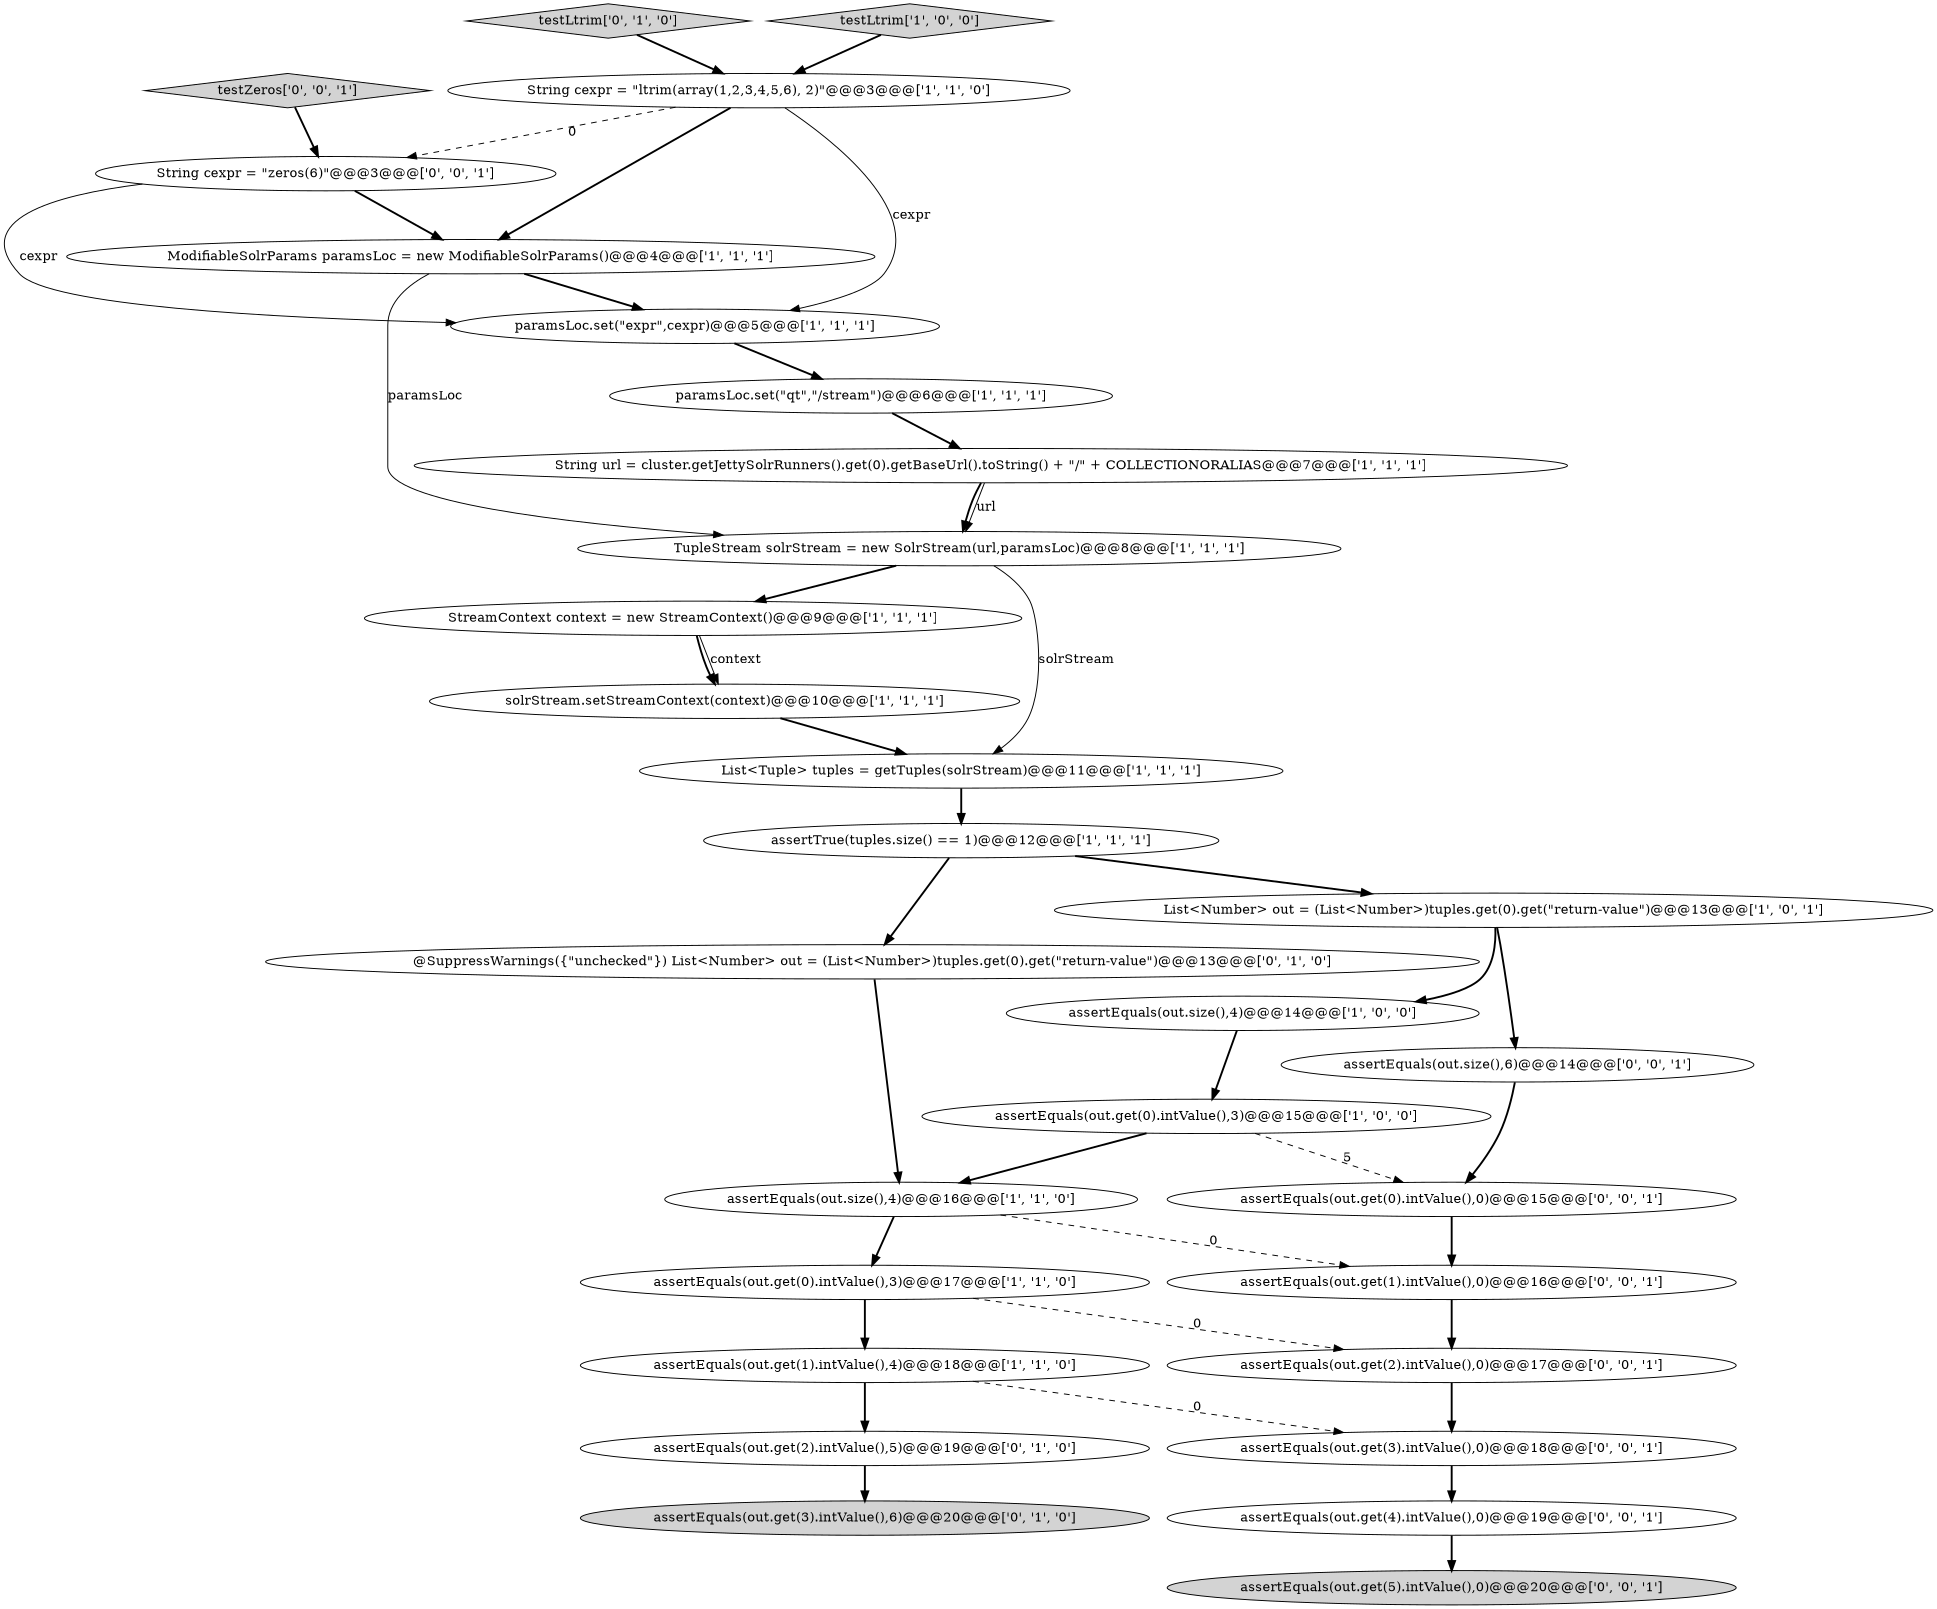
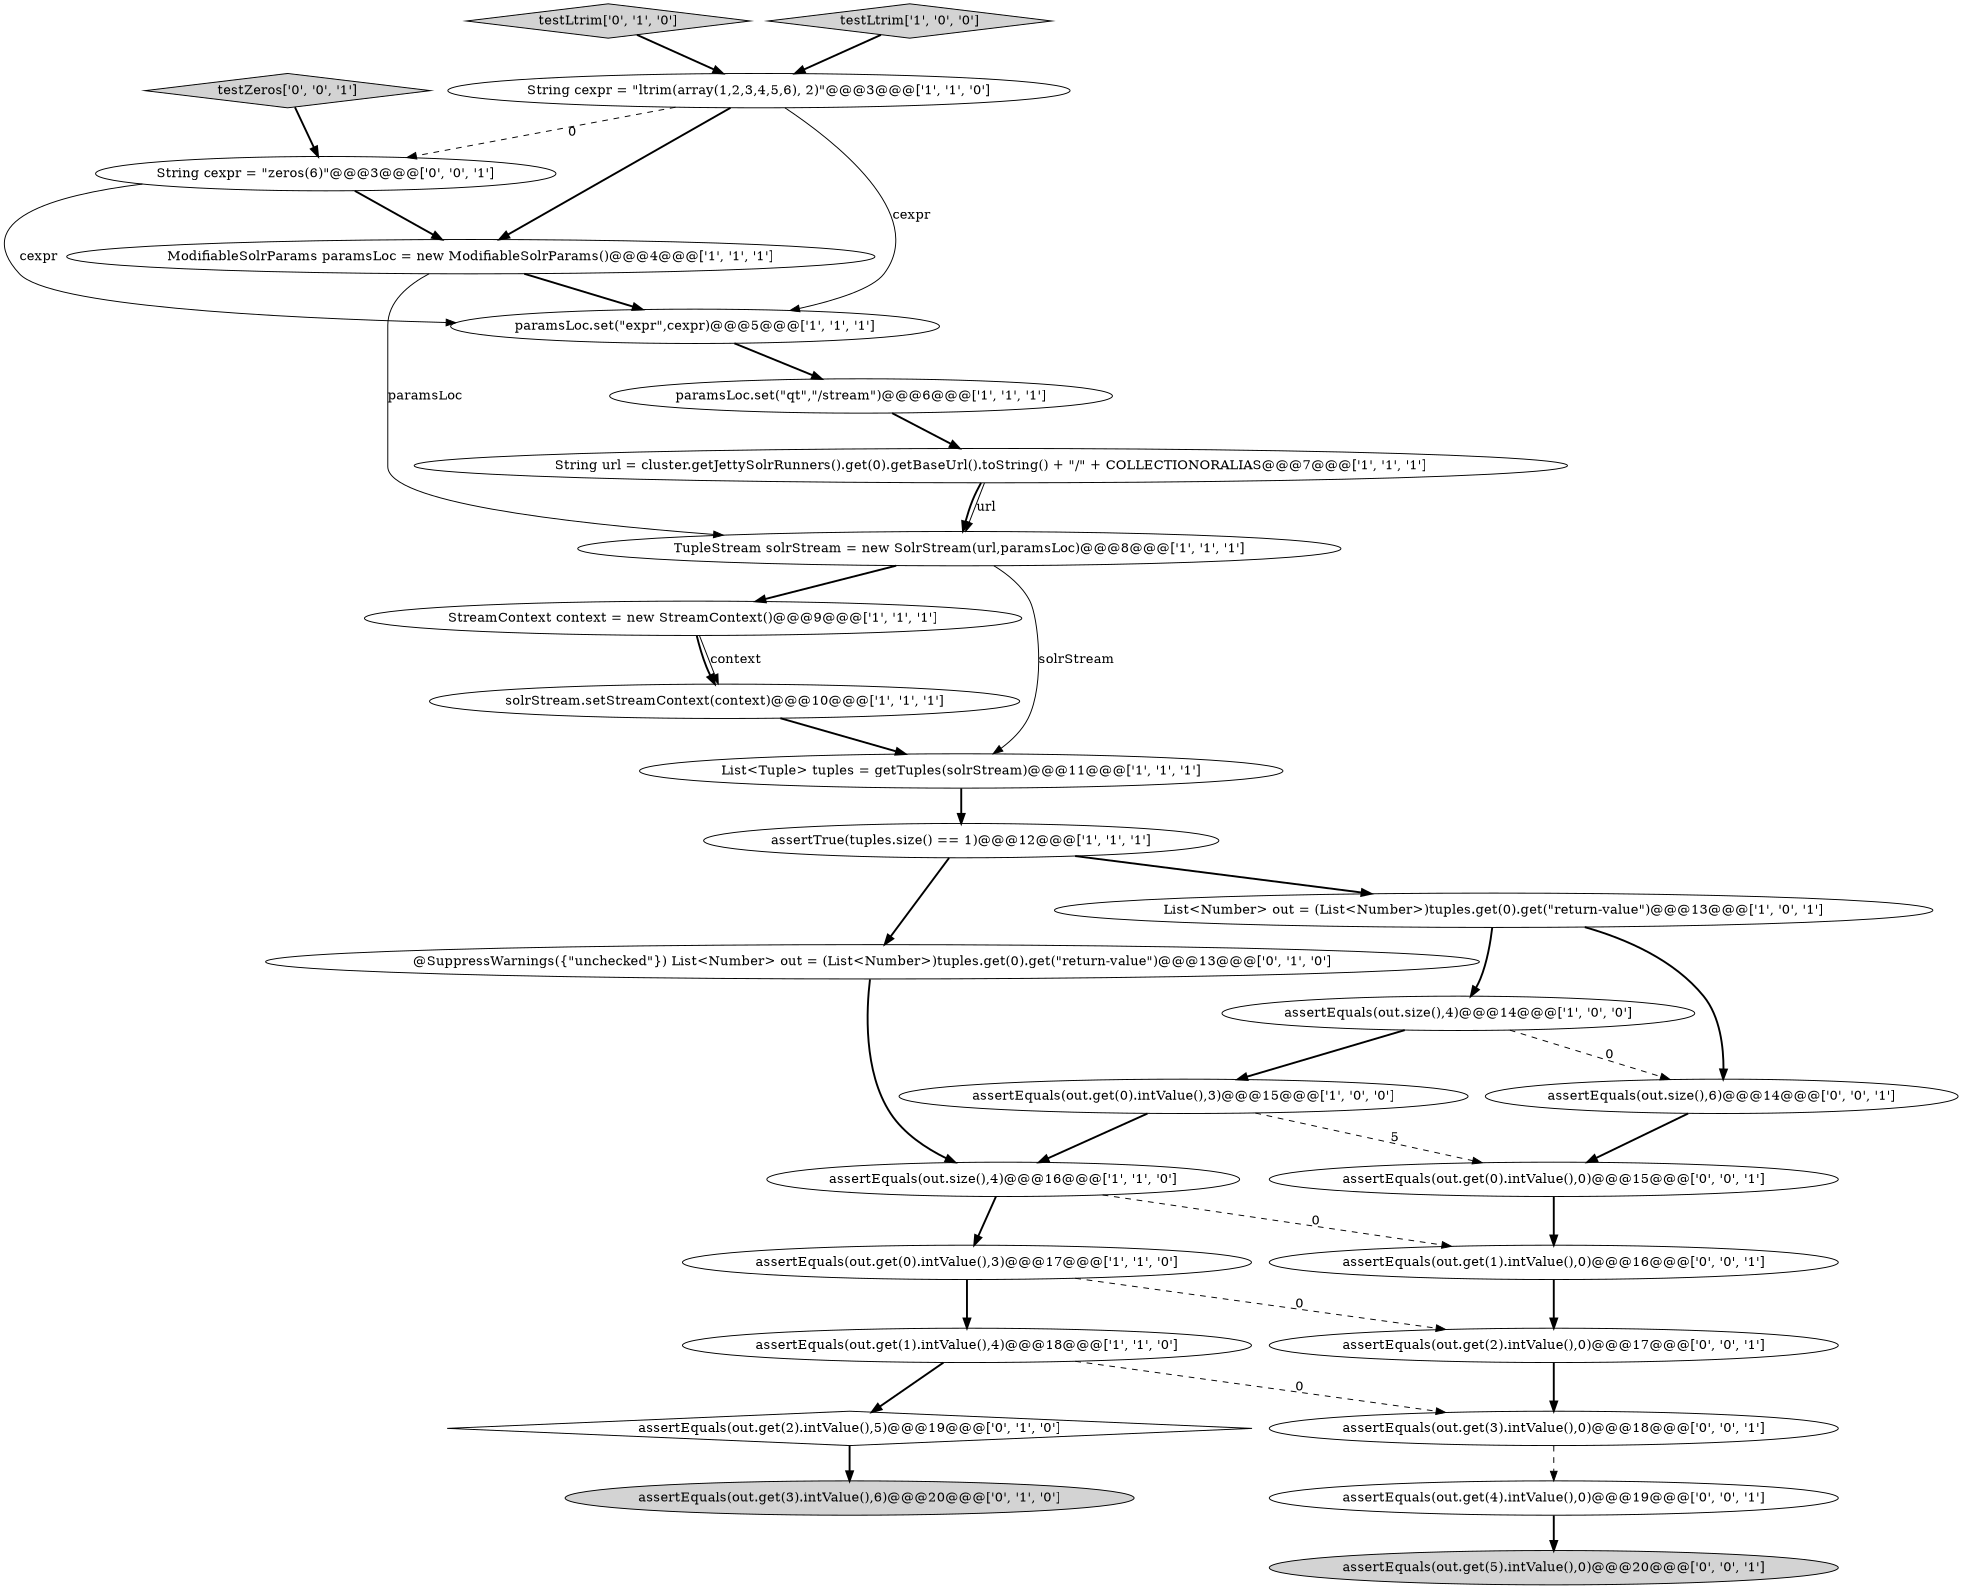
none -> (1585, 1053)
(865, 1448) -> (850, 1428)
(1452, 1479) -> (1554, 1459)
